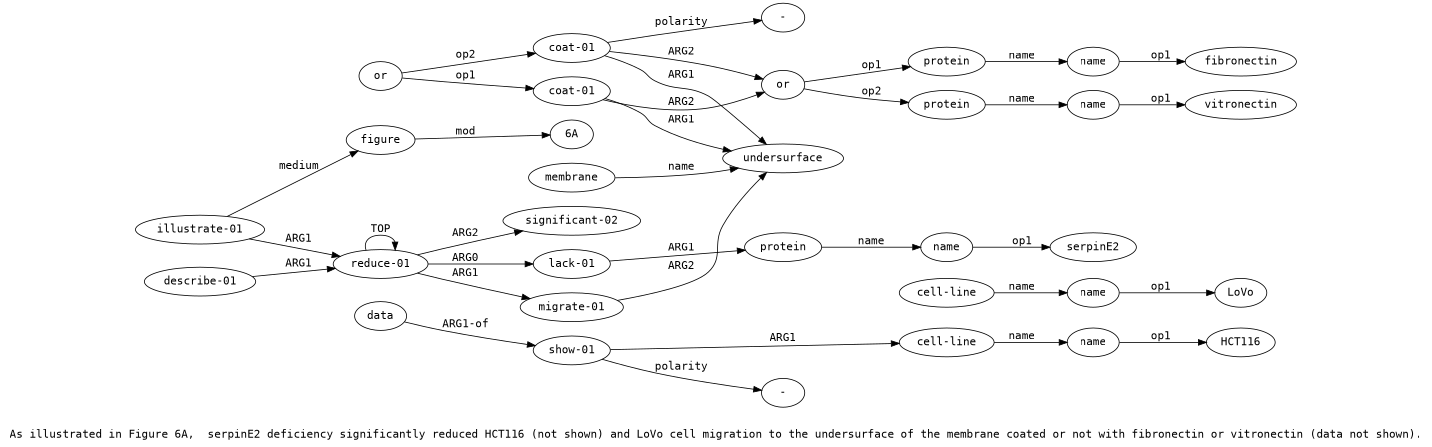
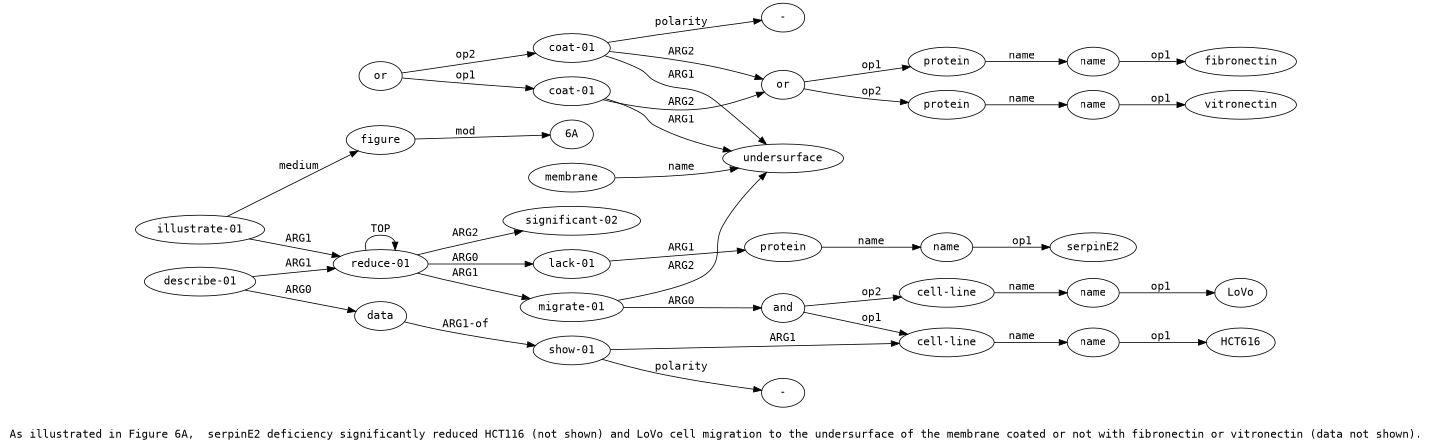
none -> (296, 300)
none -> (783, 308)
(1241, 342) -> (1241, 342)
